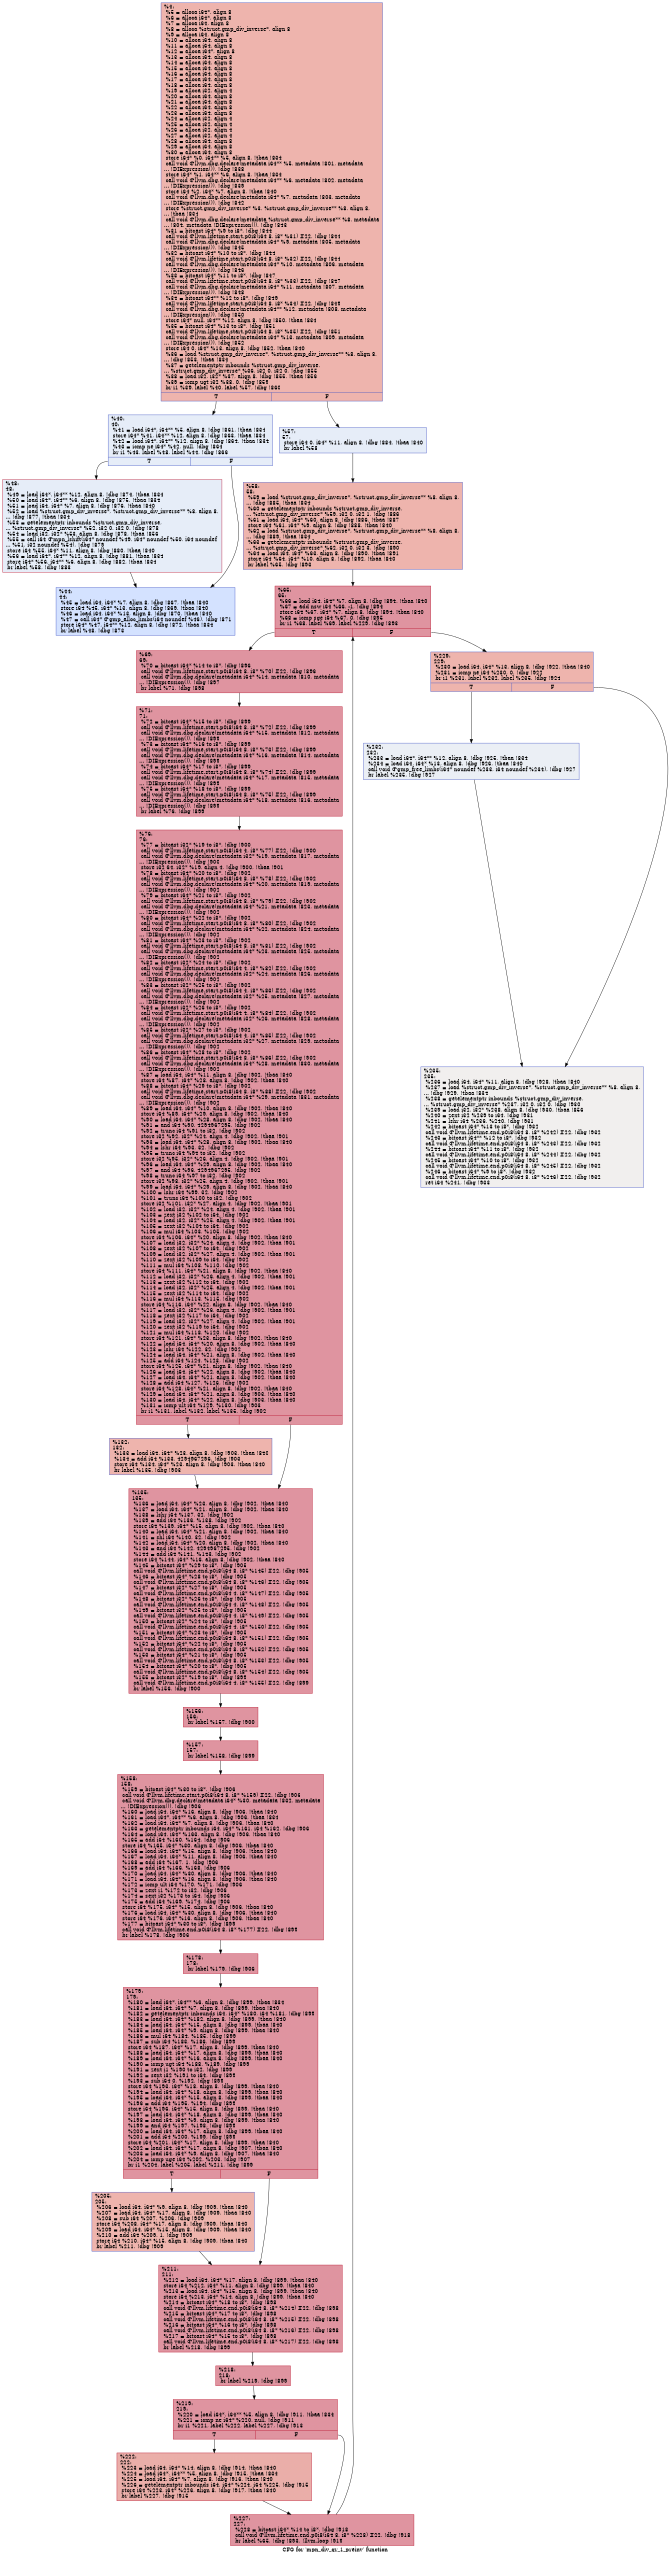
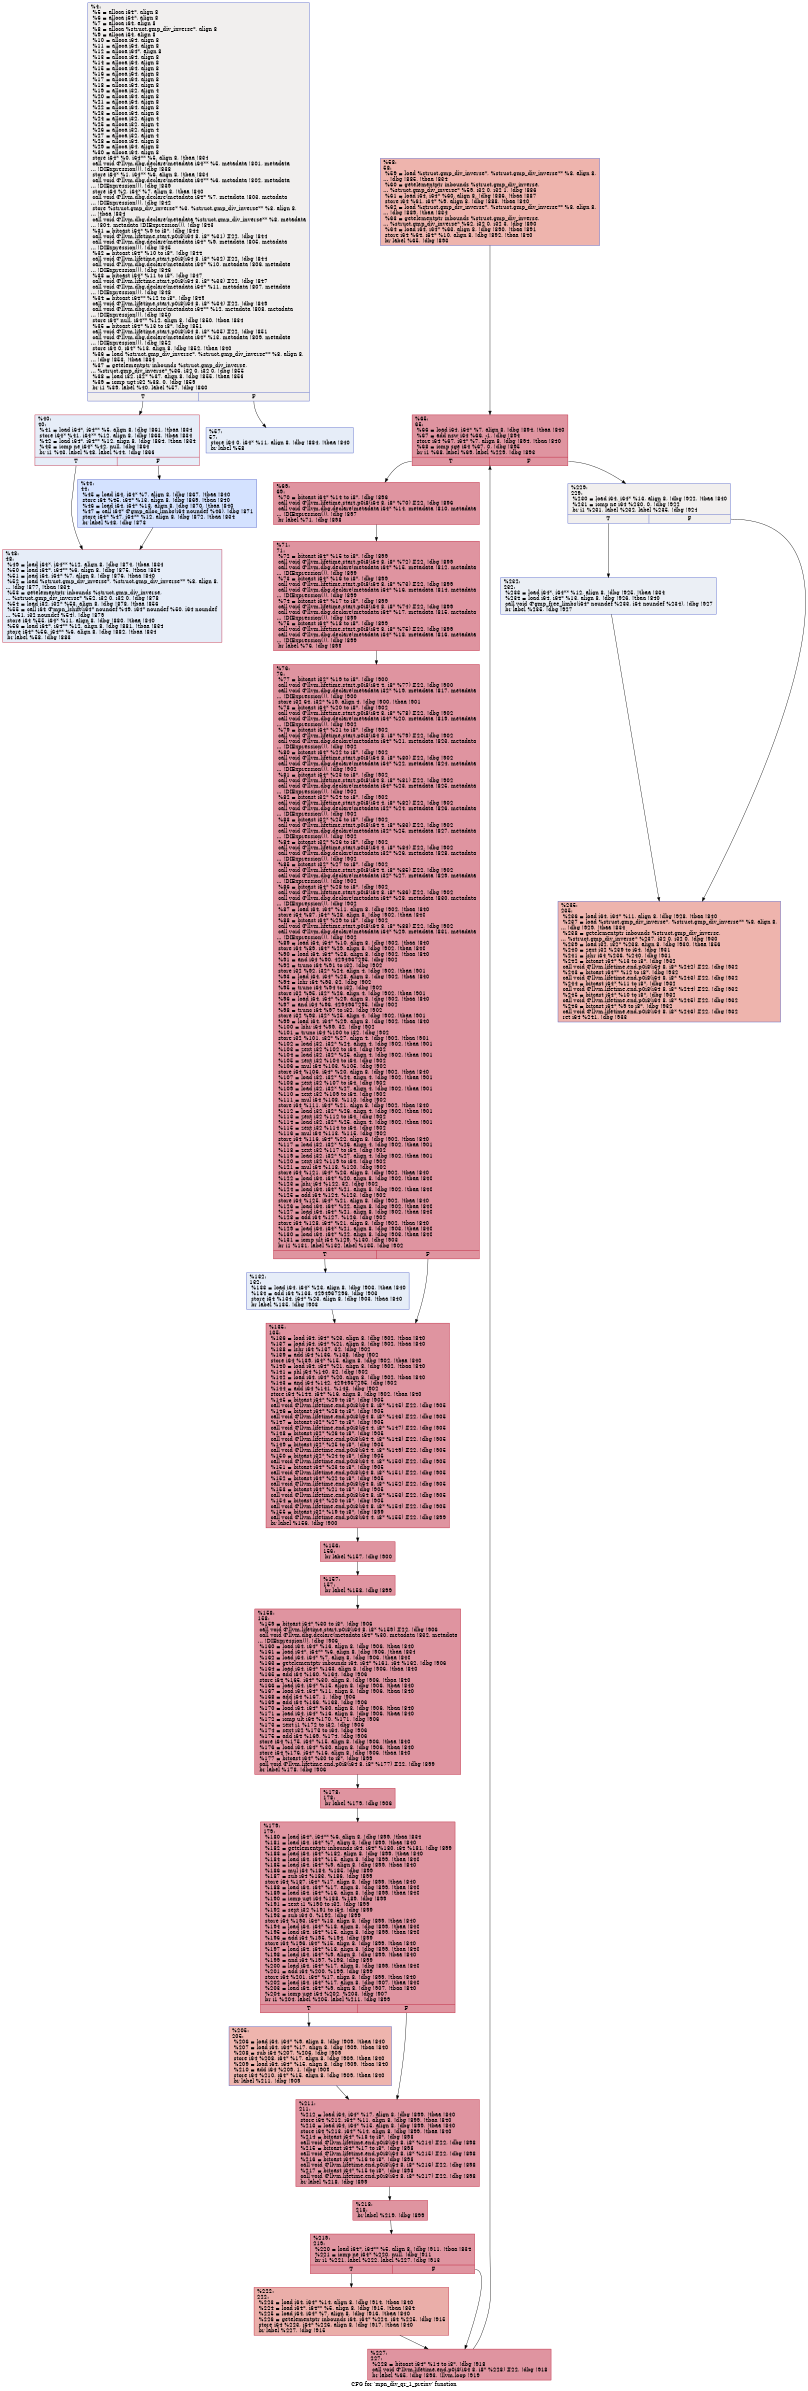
(272, 202) -> (199, 202)
(190, 440) -> (117, 440)
(353, 466) -> none
(133, 578) -> (147, 537)
(512, 672) -> (649, 503)
(532, 1127) -> (669, 962)
(191, 1457) -> (328, 1291)
